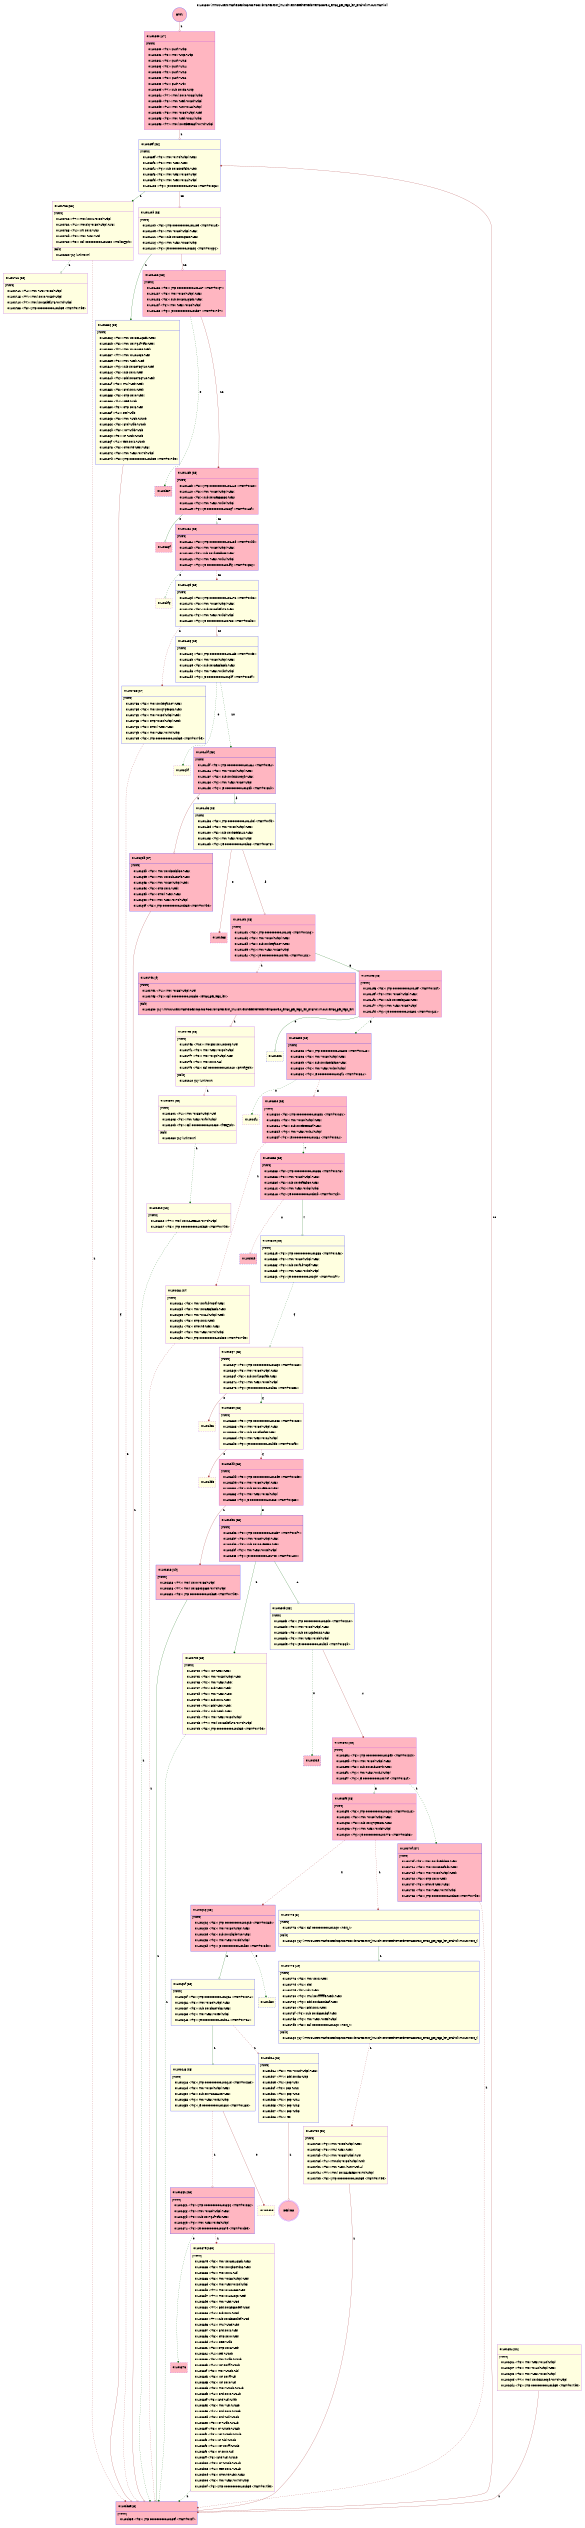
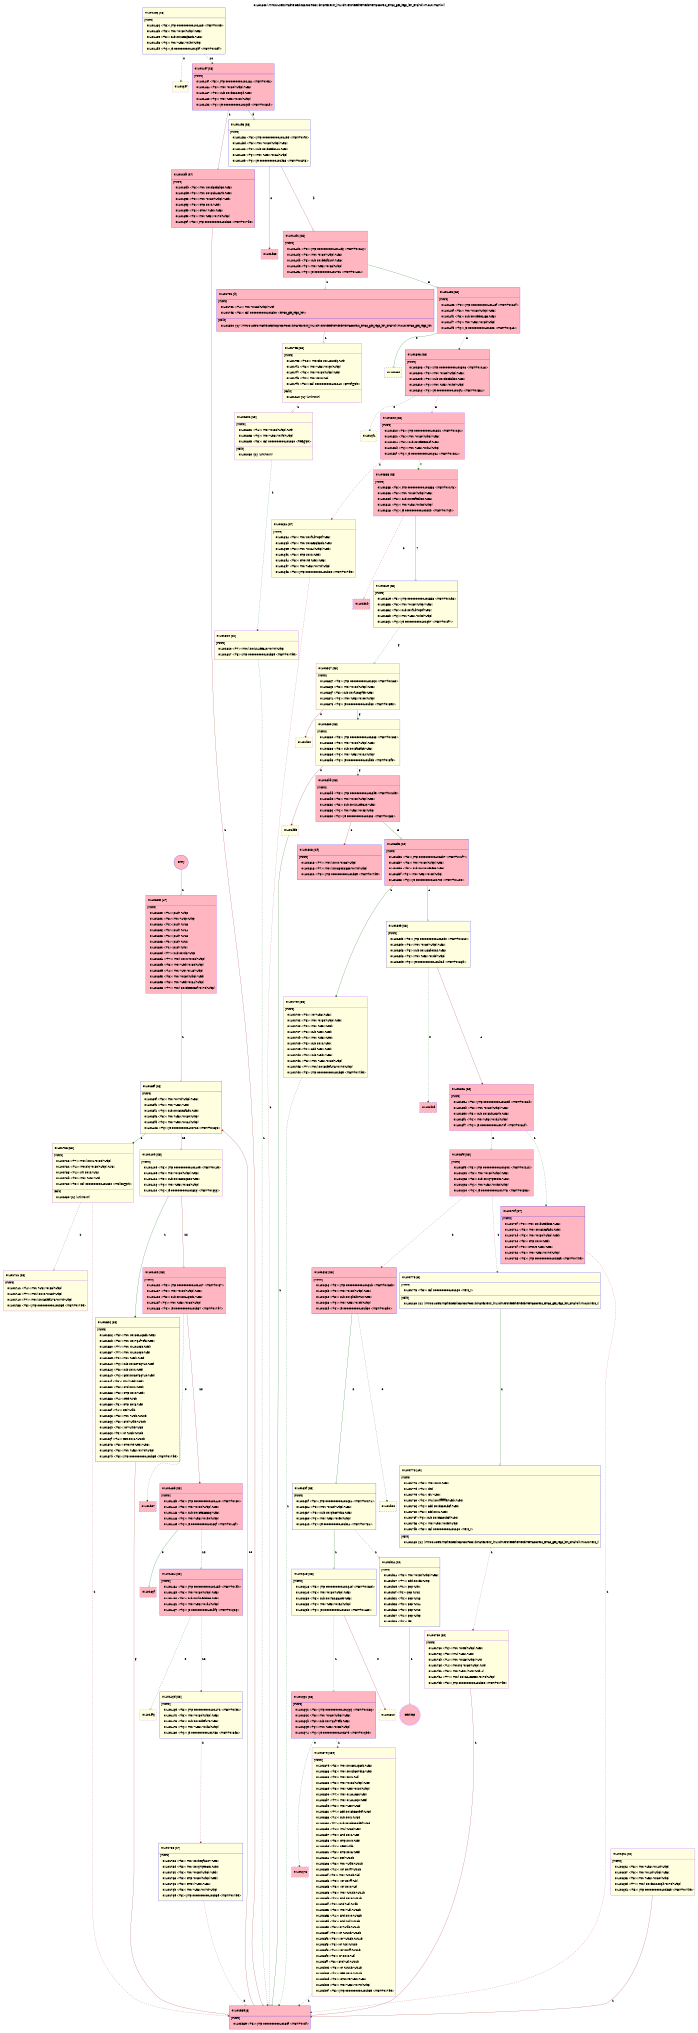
(217, 630) -> none
(261, 1453) -> (358, 770)
(157, 2047) -> (278, 1419)
